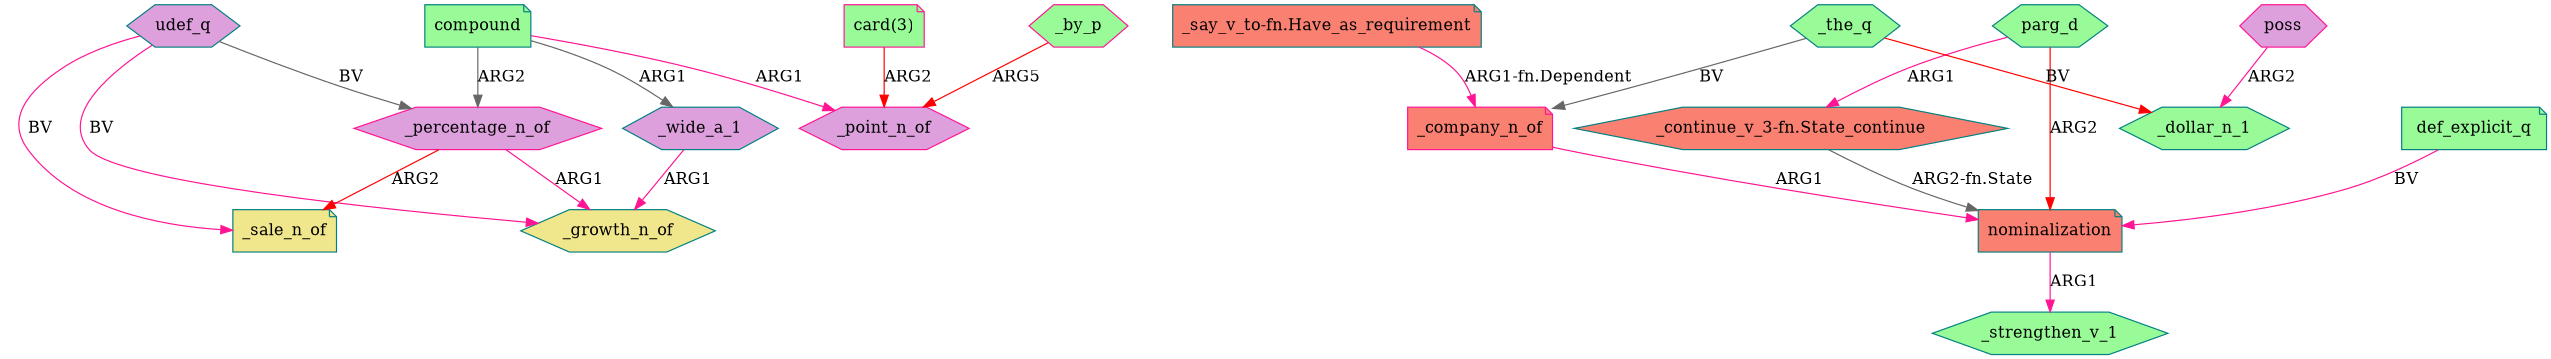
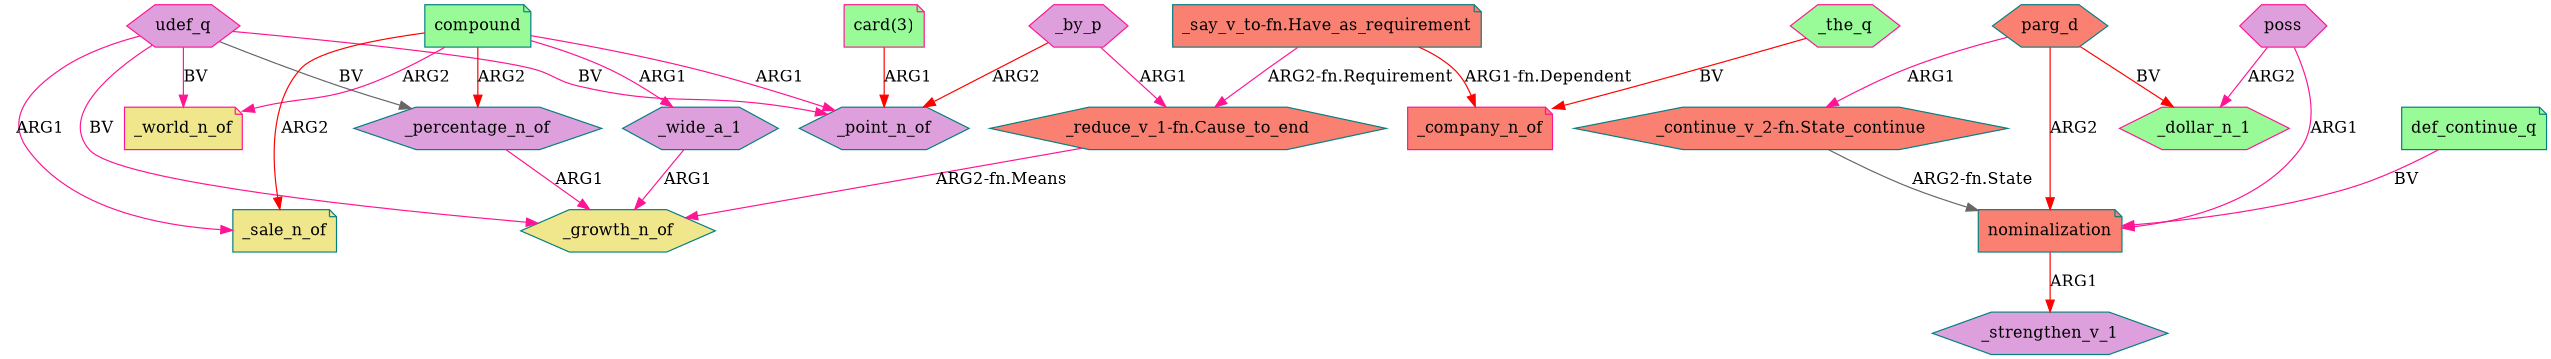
(183, 26) -> (183, 26)
(1079, 26) -> (1079, 26)
(1845, 26) -> (1845, 26)
(2050, 26) -> (2050, 26)
(600, 65) -> (600, 65)
(1450, 66) -> (1450, 66)
none -> (526, 67)
(478, 71) -> (478, 71)
(1685, 73) -> (1685, 73)
(2012, 74) -> (2122, 74)
(908, 77) -> (908, 77)
(1017, 77) -> (1017, 77)
(40, 128) -> (40, 128)
none -> (183, 128)
(478, 128) -> (478, 128)
(884, 128) -> (884, 128)
none -> (1188, 128)
(1791, 128) -> (1791, 128)
(2204, 128) -> (2204, 128)
(2474, 128) -> (2474, 128)
(386, 177) -> (304, 66)
(1759, 185) -> (2271, 178)
(2050, 276) -> (2050, 276)
(2050, 333) -> (2050, 333)
